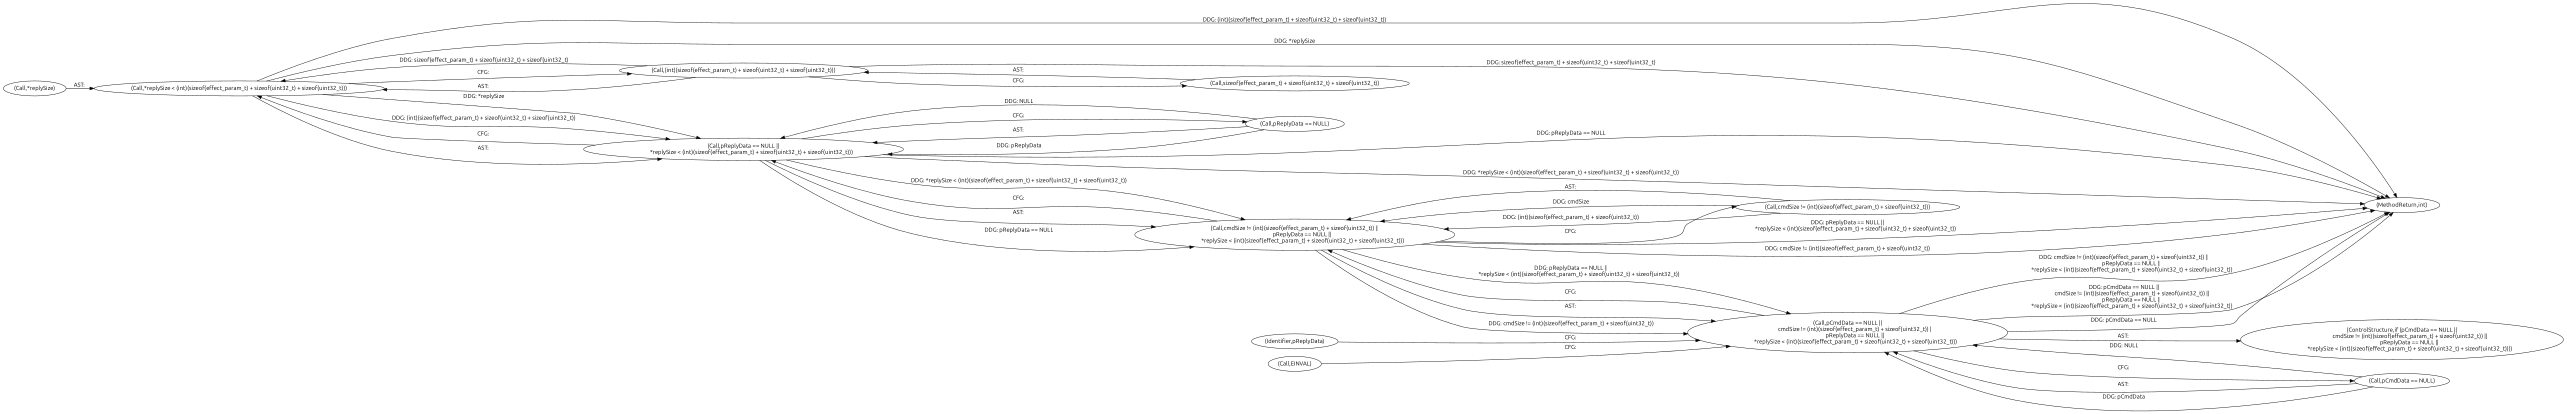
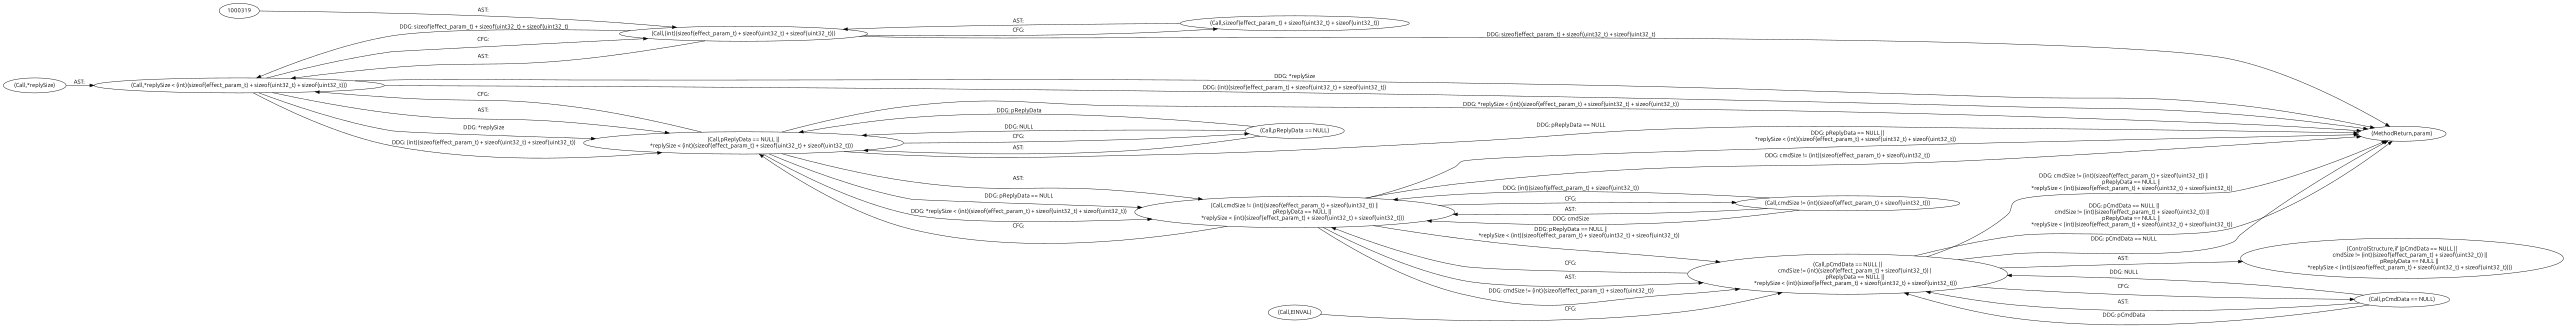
none -> (239, 11)
(2402, 205) -> (2402, 134)
(1295, 341) -> none
